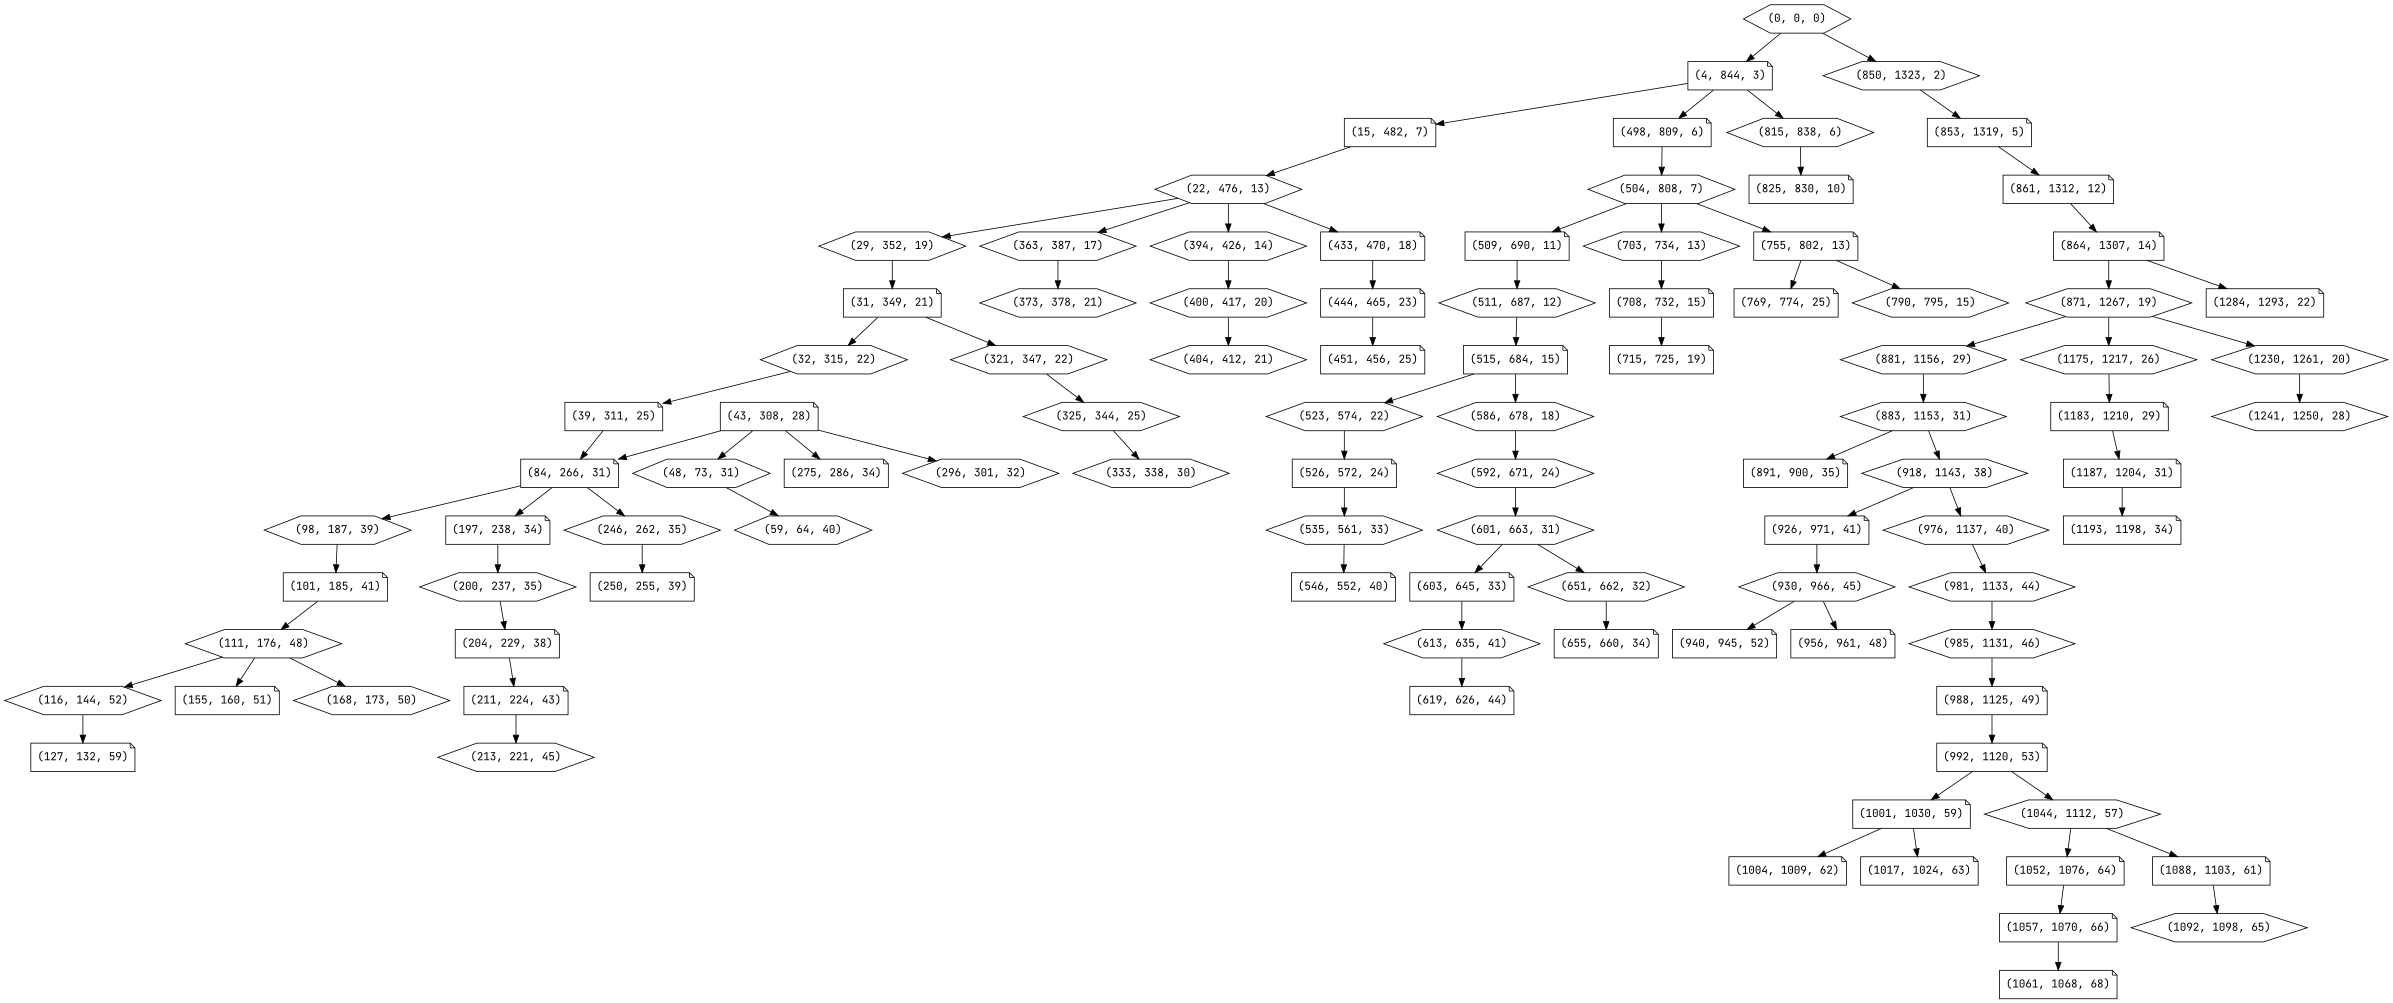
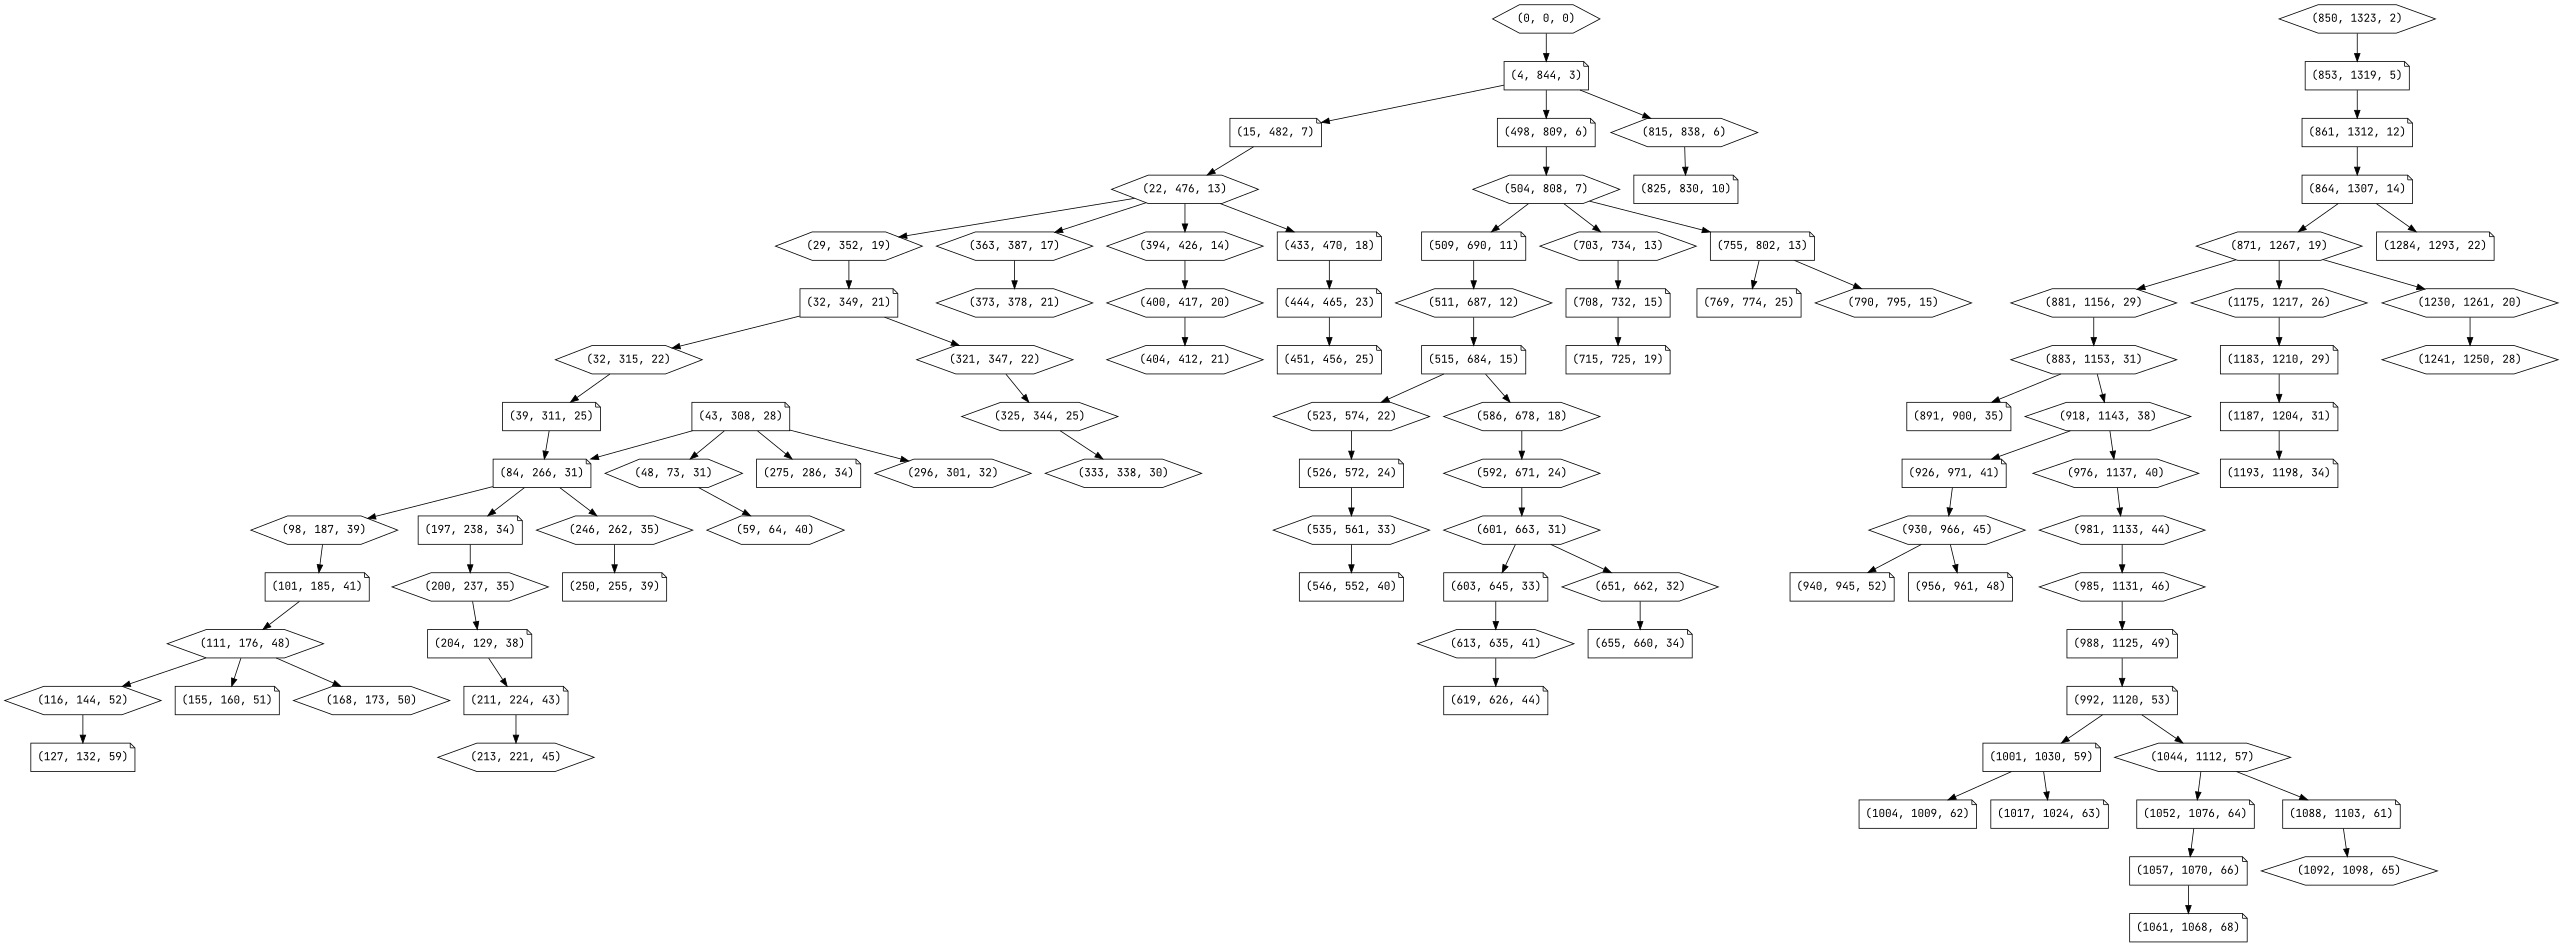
(1846, 45) -> none
(892, 303) -> (849, 303)
(507, 644) -> (480, 644)
